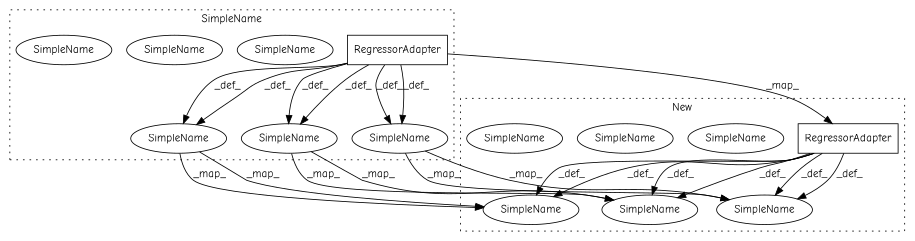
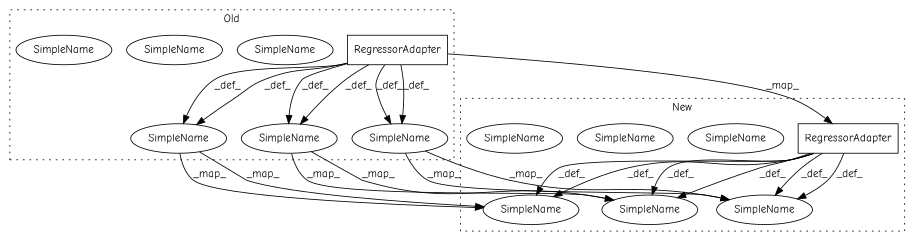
(232, 19) -> (232, 19)
